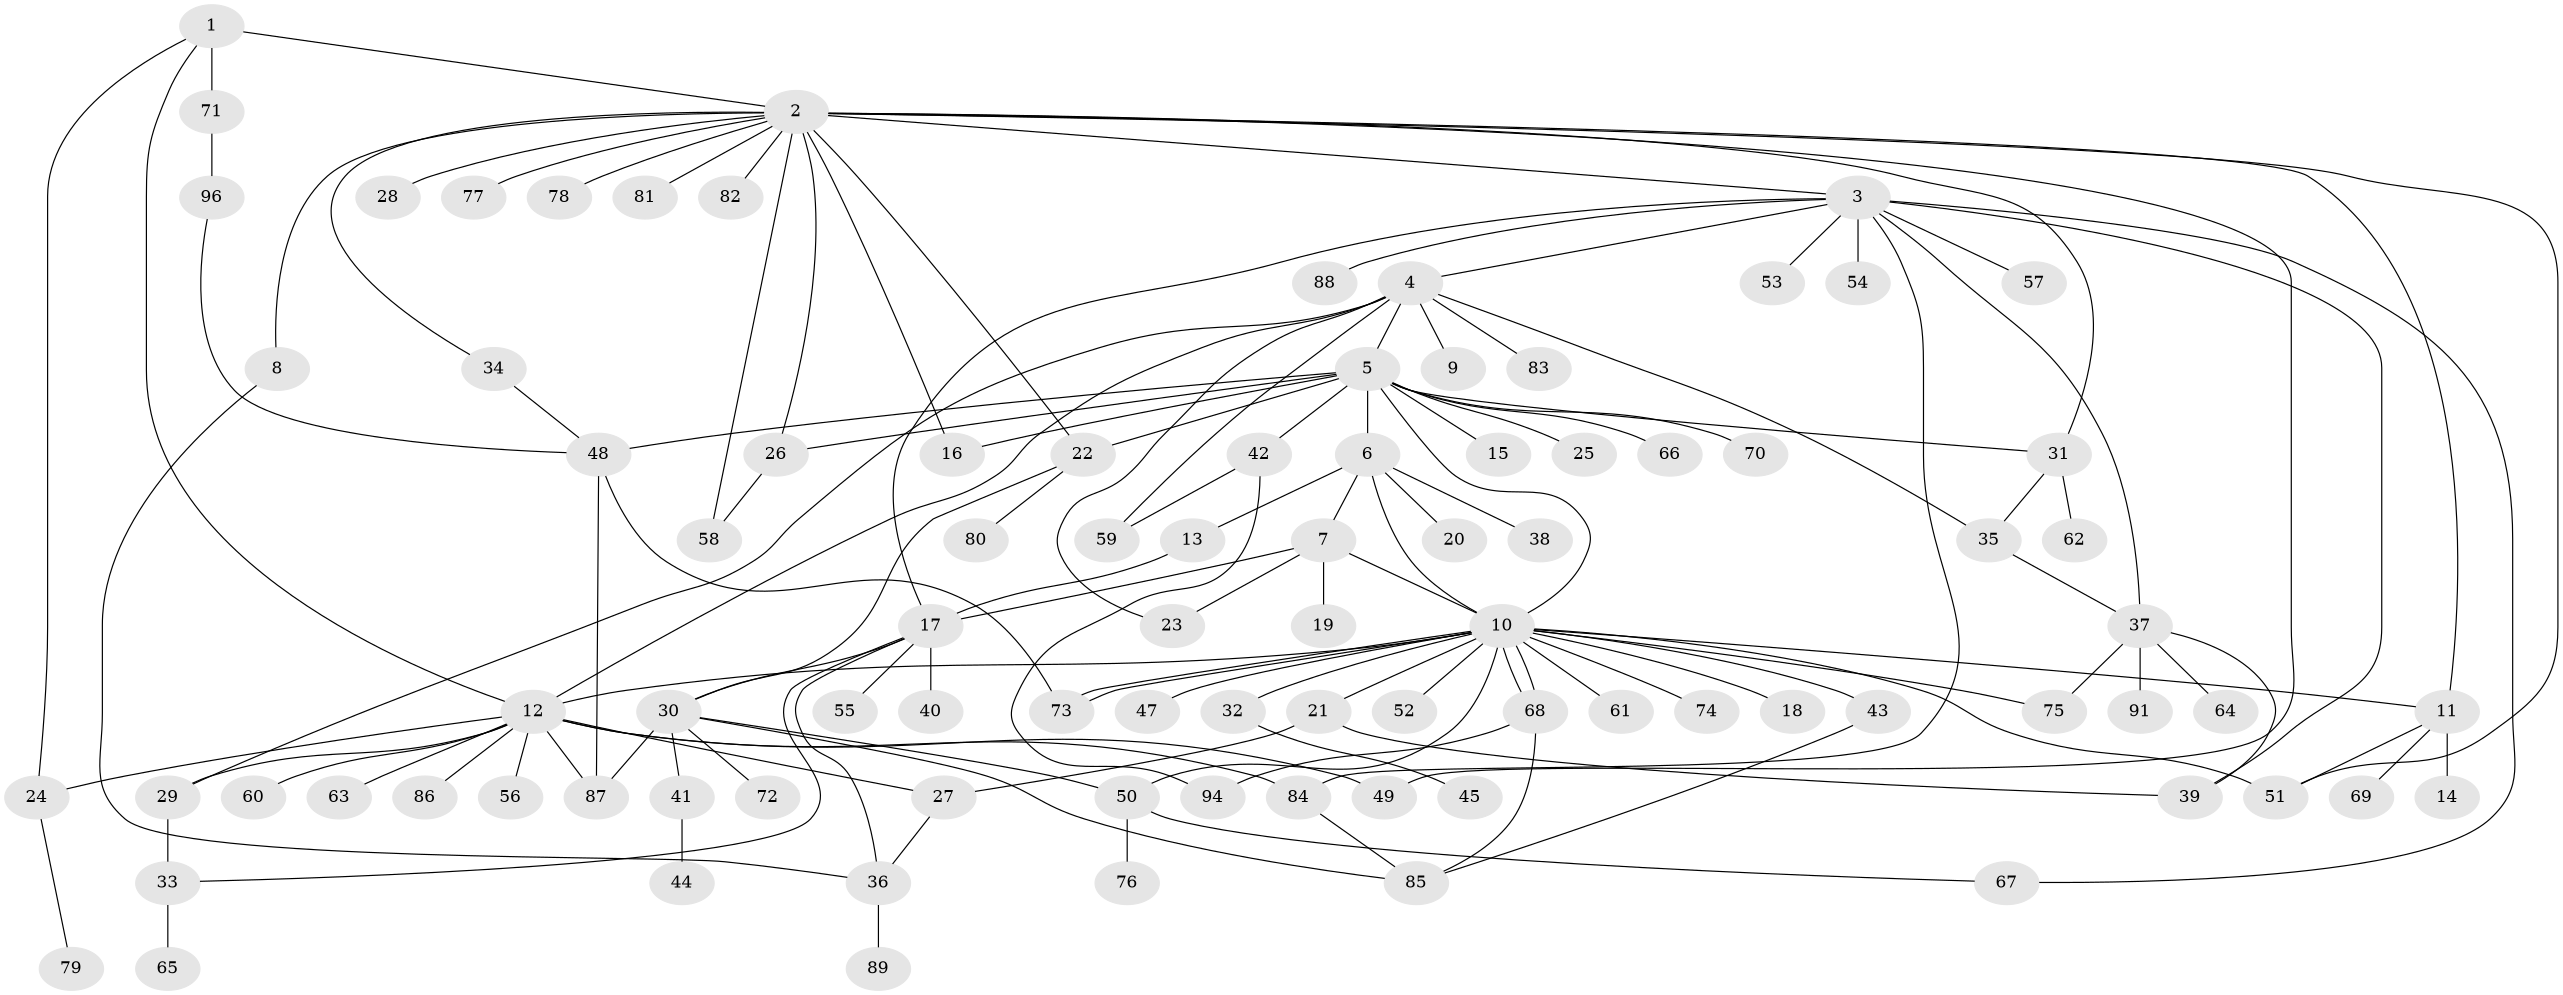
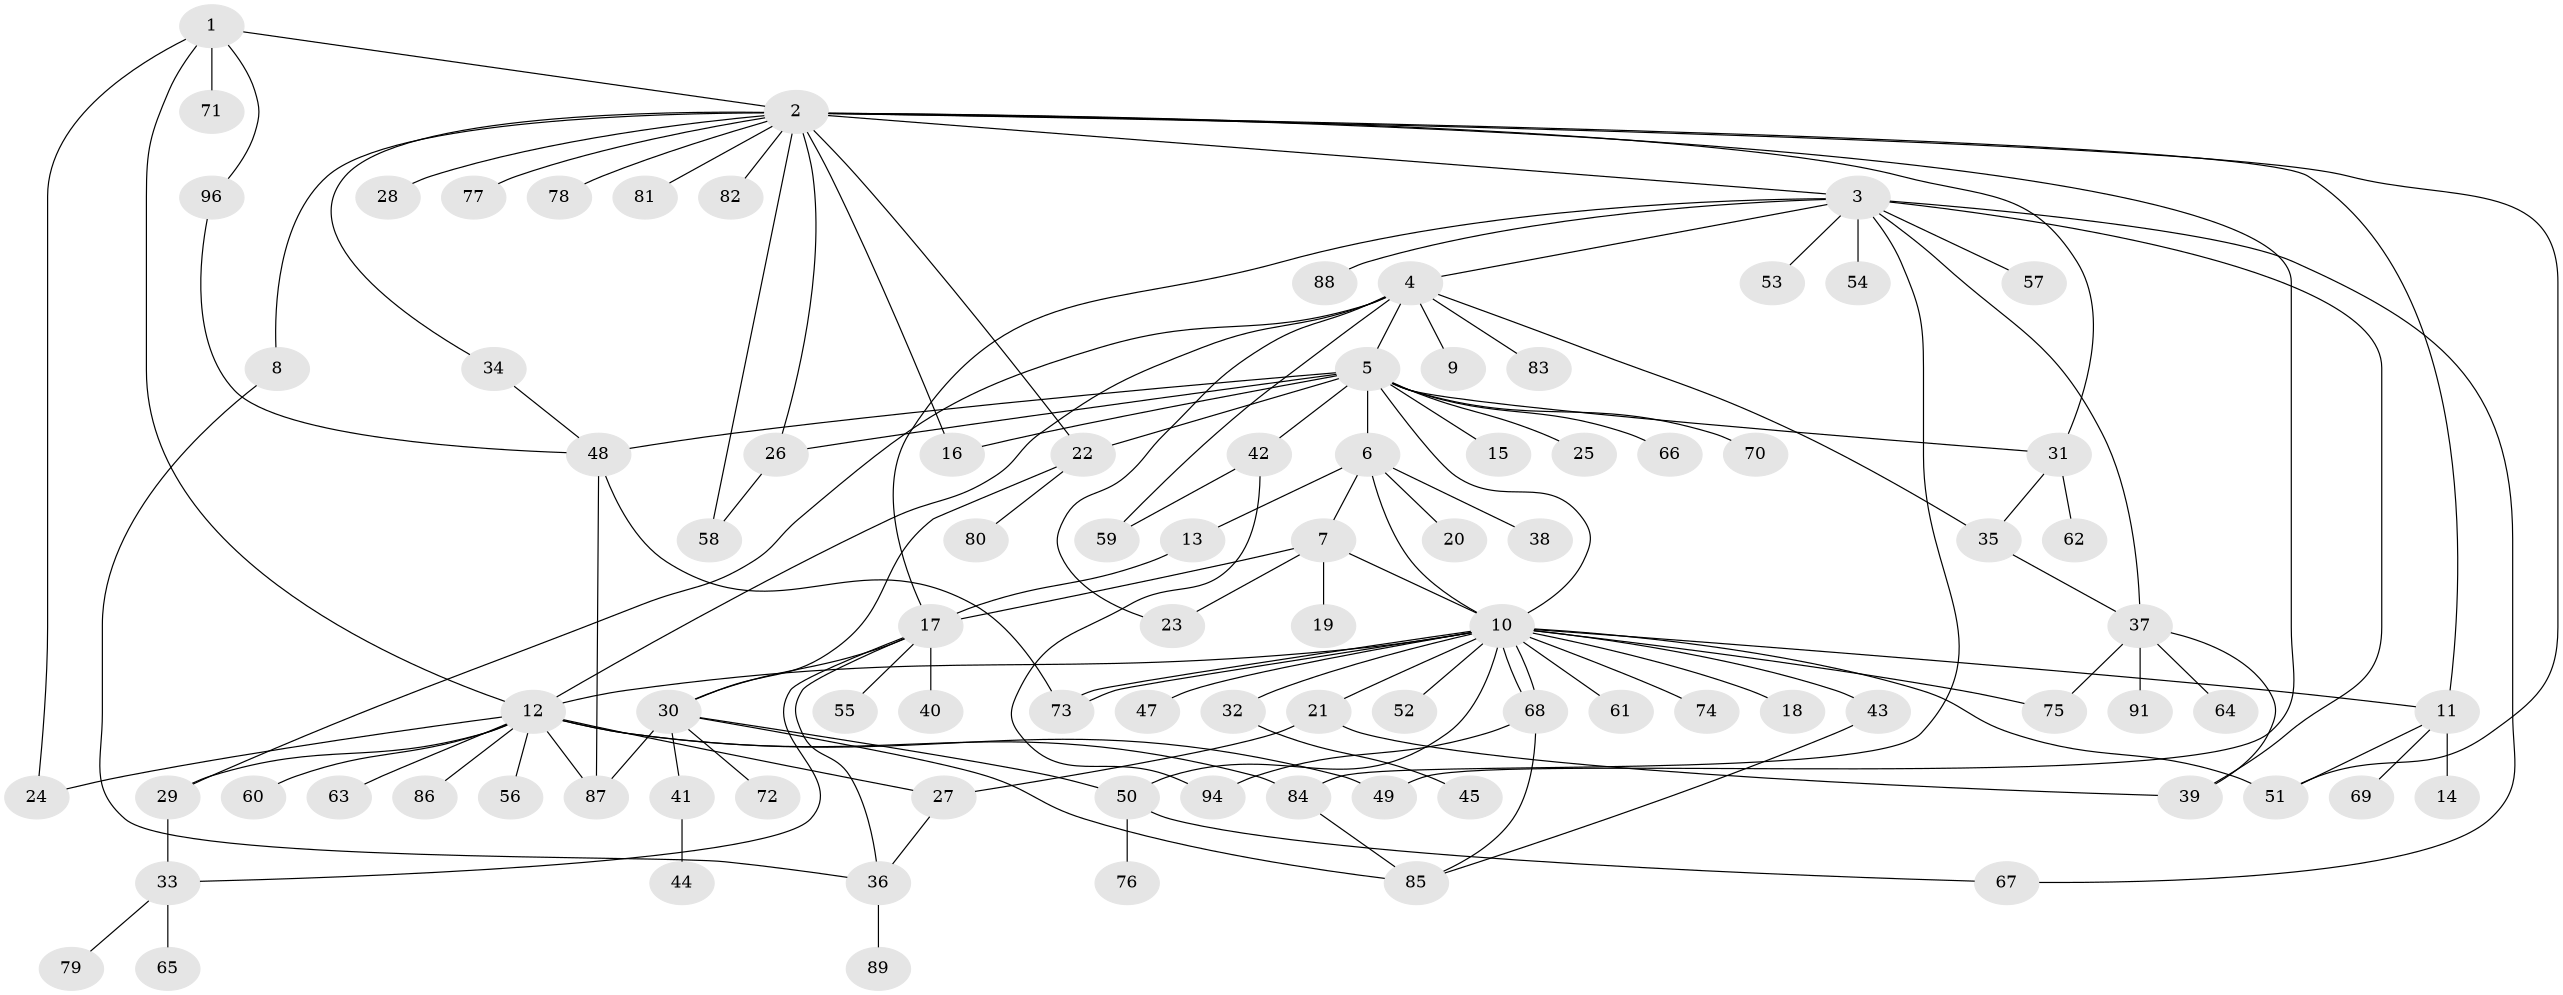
(212, 155) -> (259, 112)
(54, 883) -> (120, 926)
